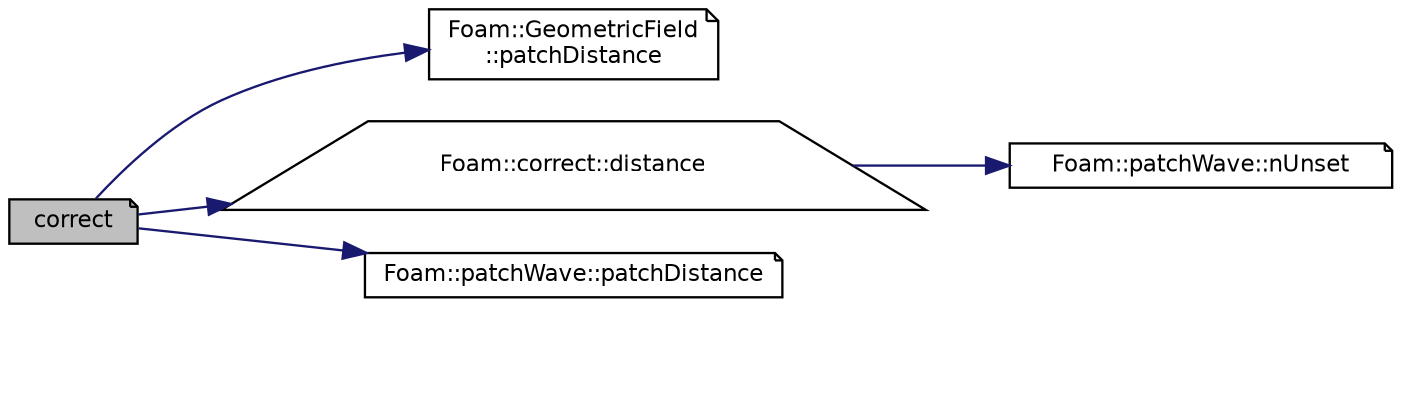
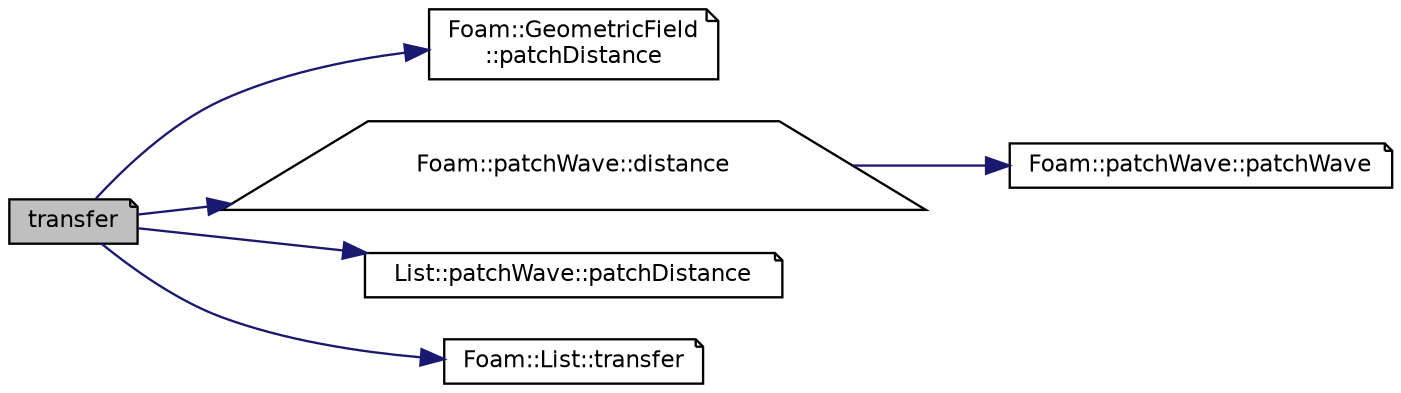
(574, 166) -> (574, 166)
(1201, 166) -> (1201, 166)
(73, 222) -> (73, 222)
(574, 275) -> (574, 275)
none -> (574, 361)
